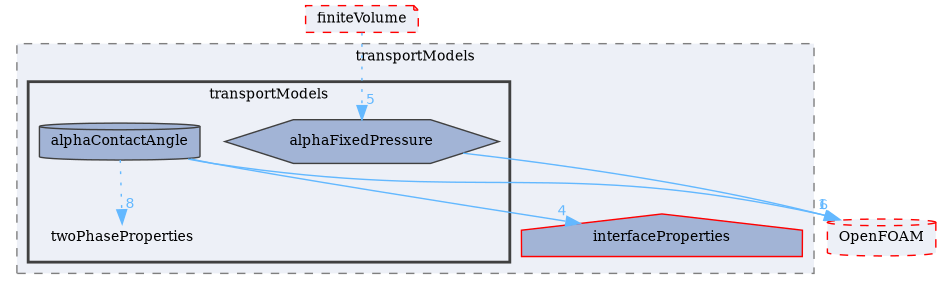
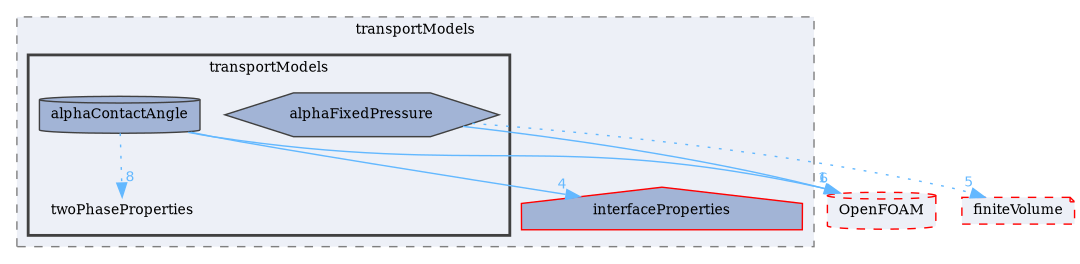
(362, 69) -> (723, 149)
